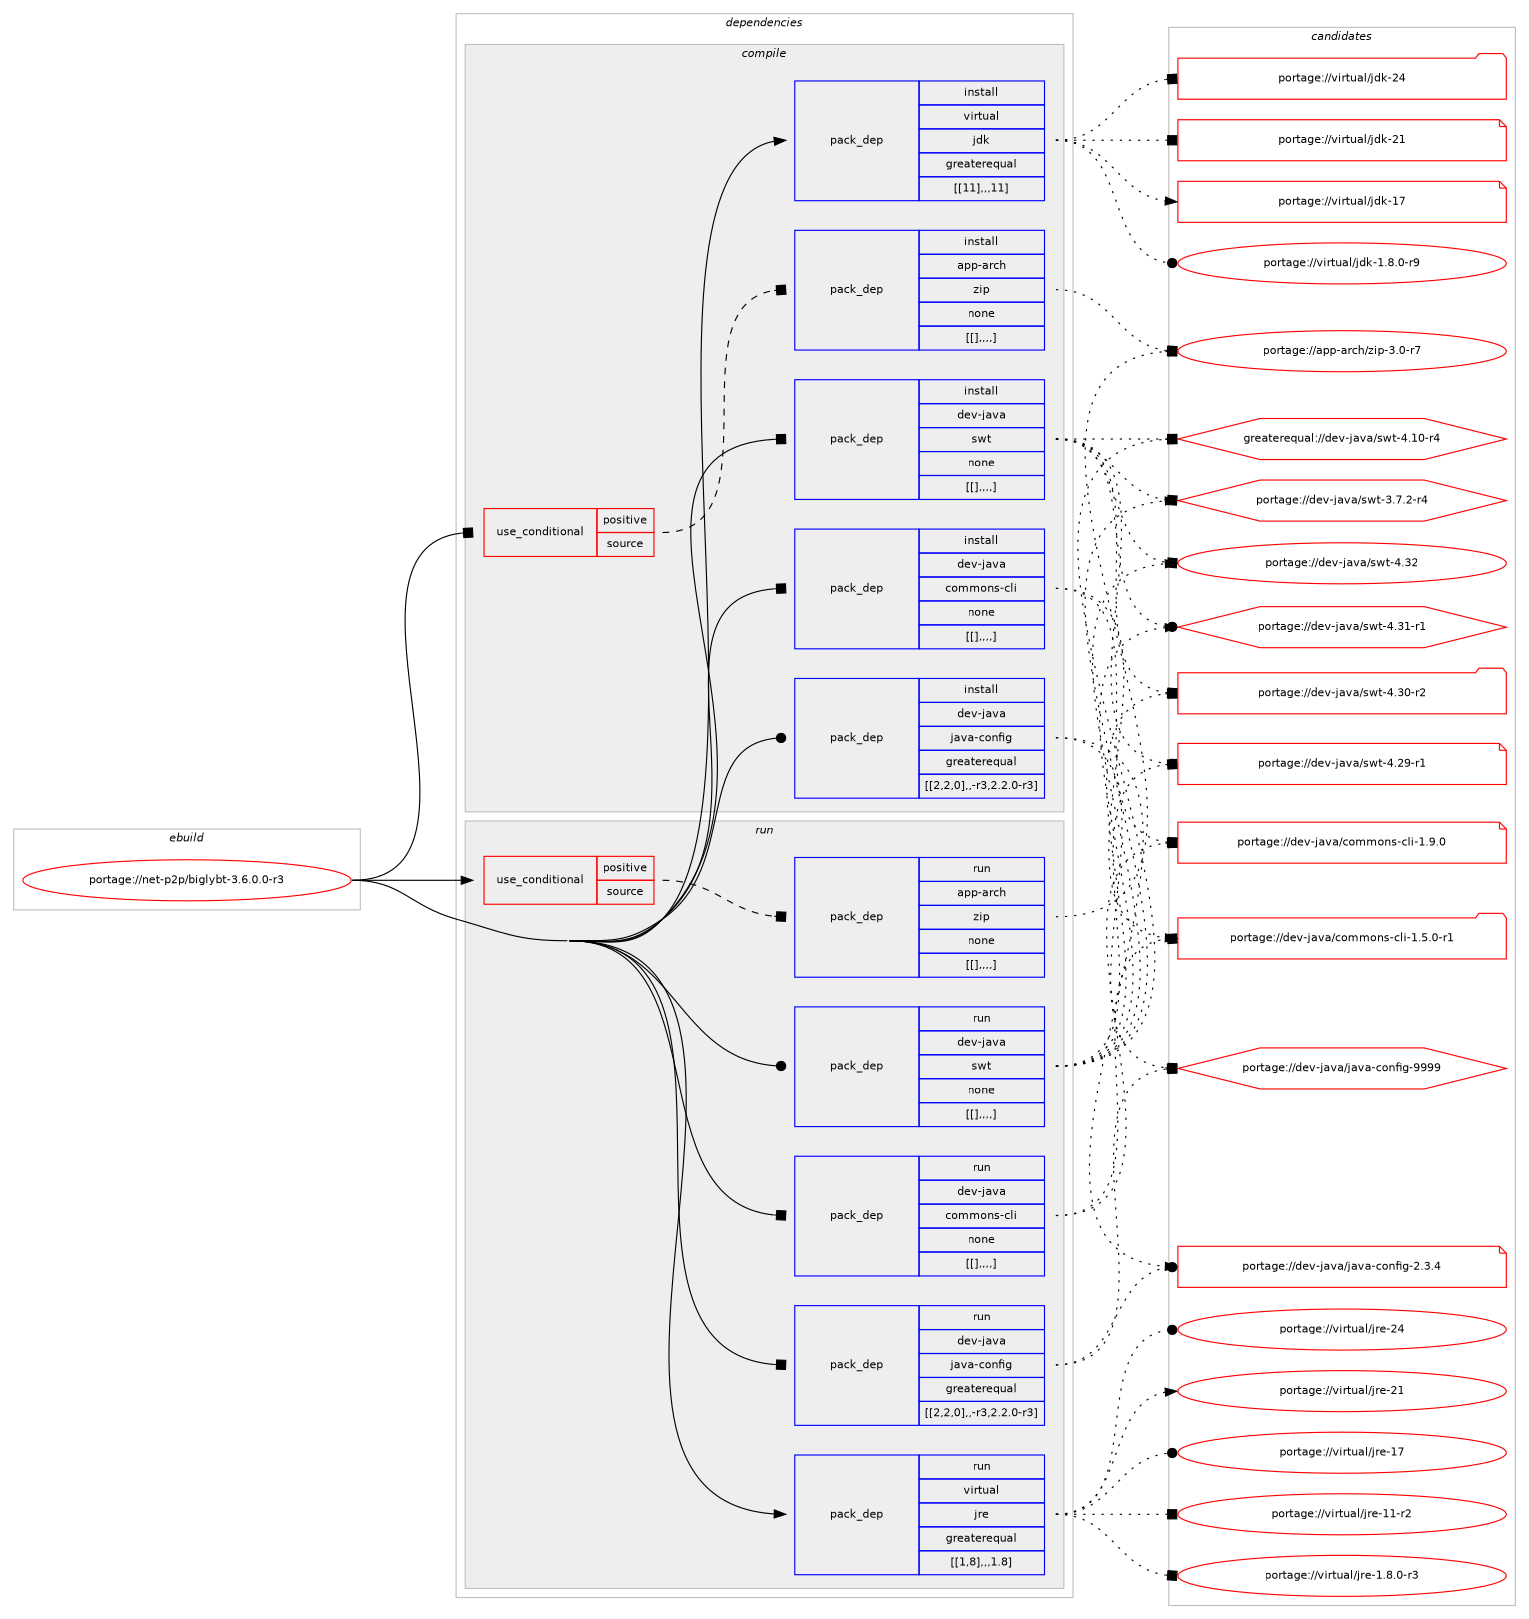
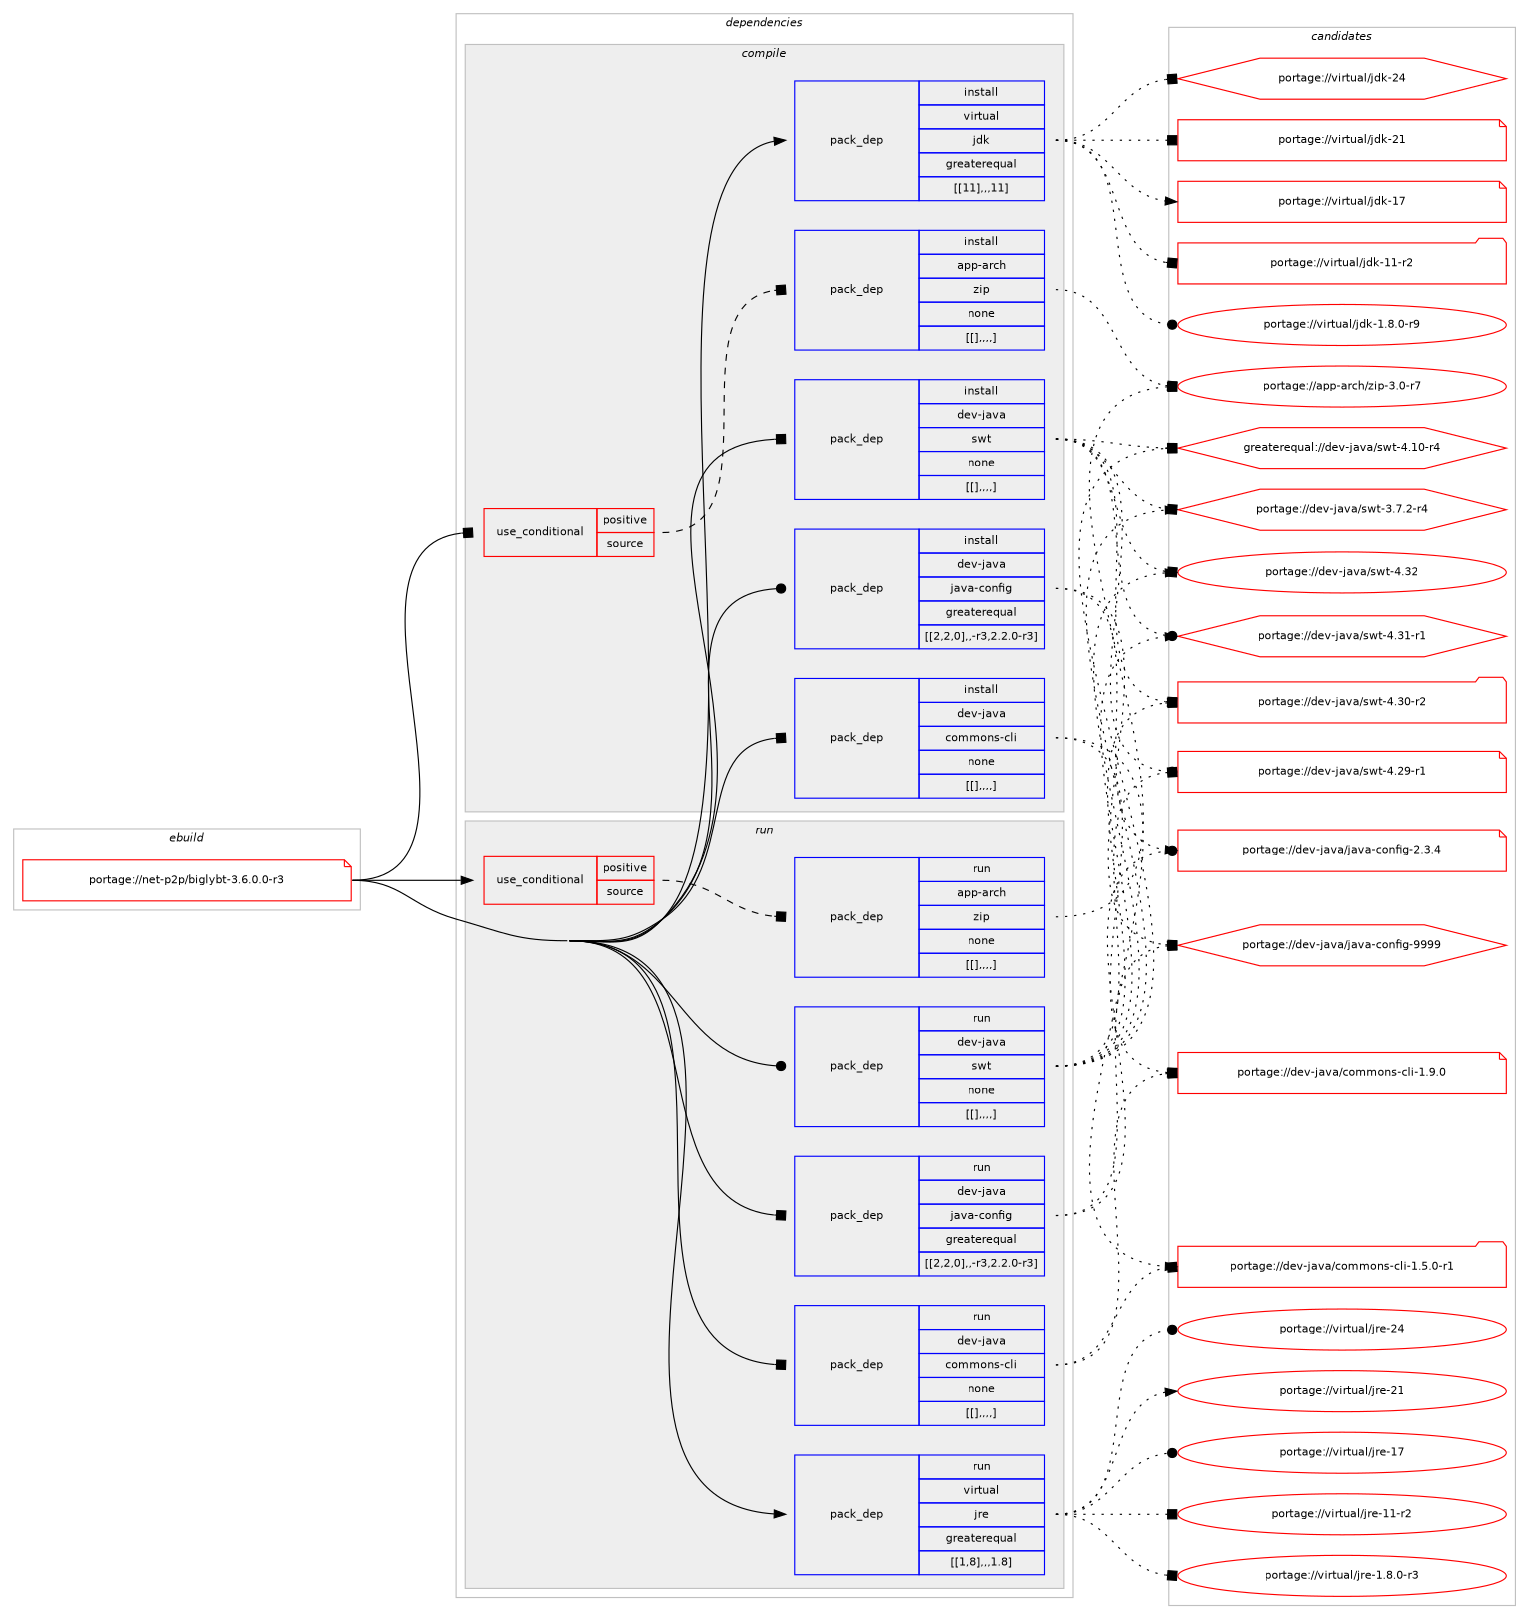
(1342, 79) -> (1342, 79)
none -> (1342, 263)
(187, 880) -> (187, 880)
